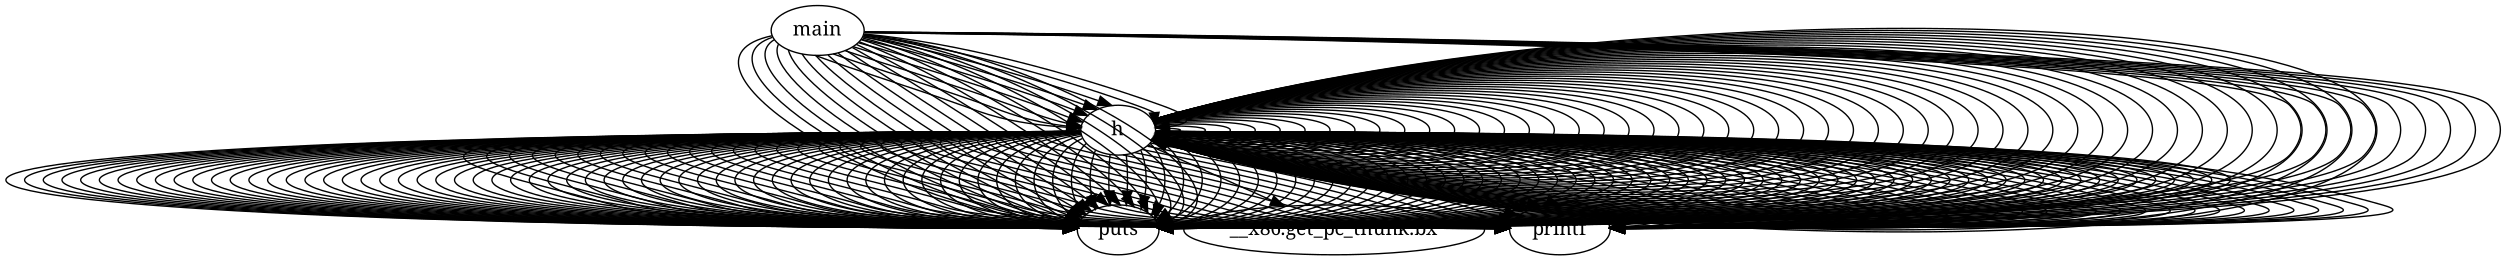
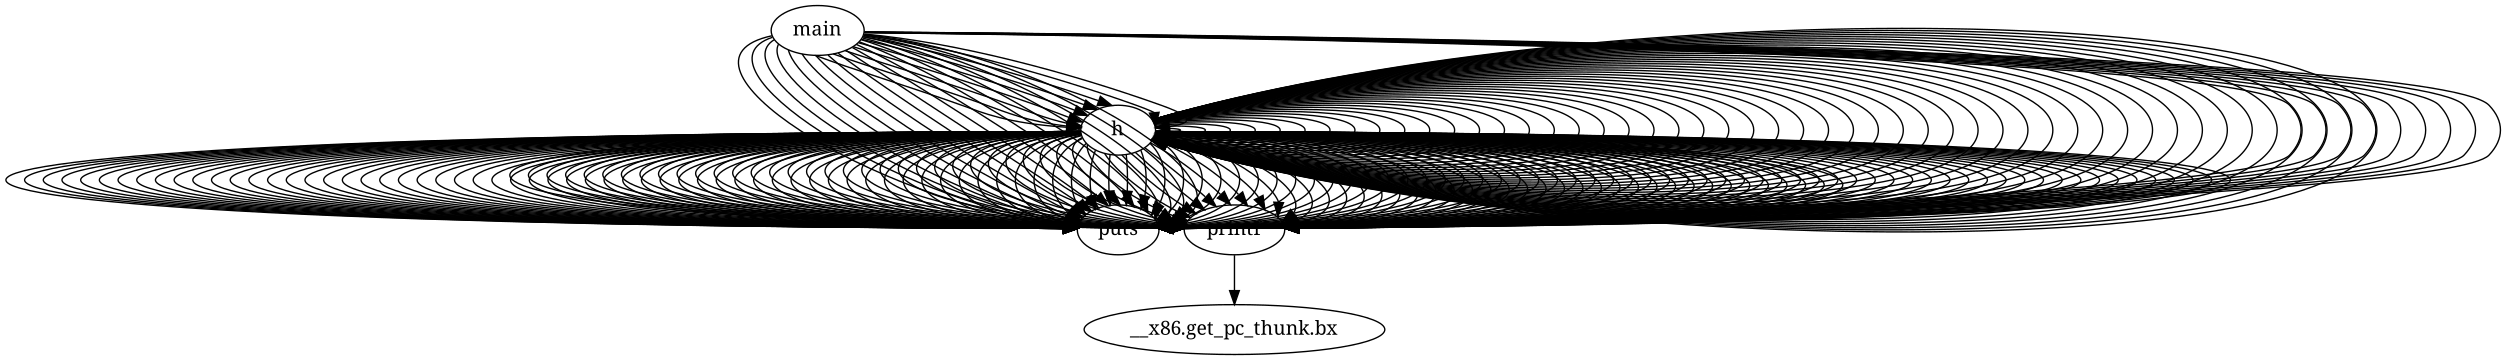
(1210, 173) -> (1234, 273)
